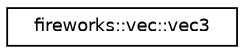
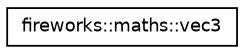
(122, 27) -> (122, 27)
